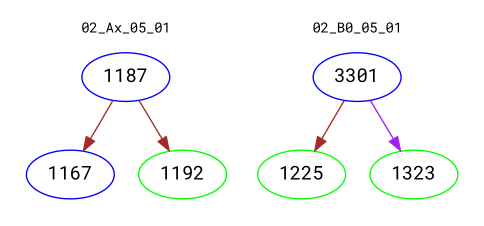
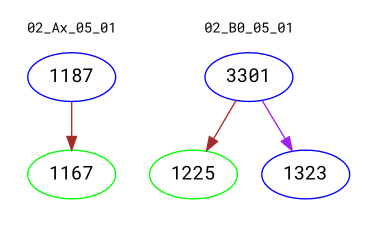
(70, 175) -> (72, 175)
(183, 175) -> none
(414, 175) -> (306, 175)
